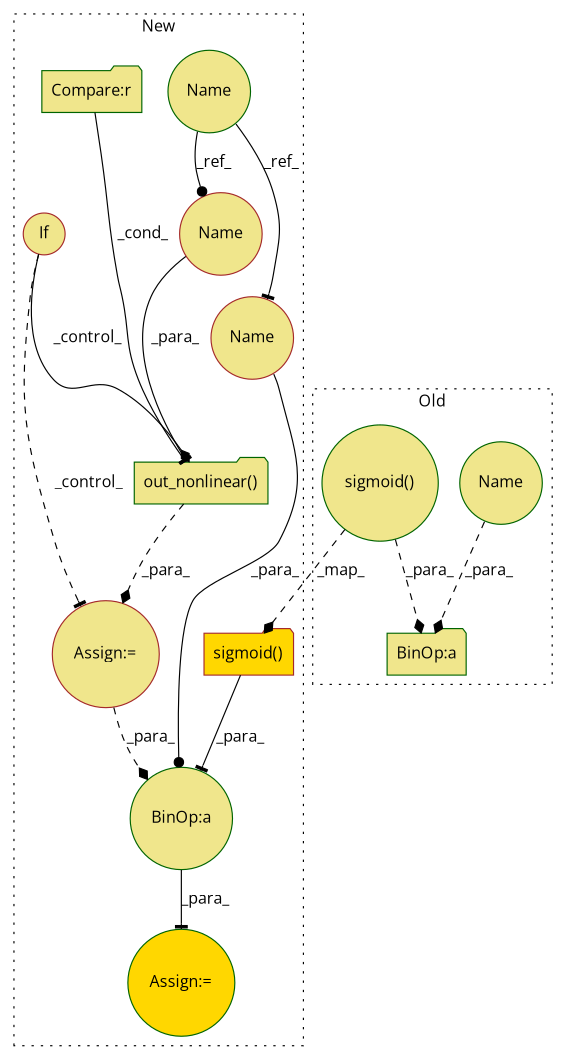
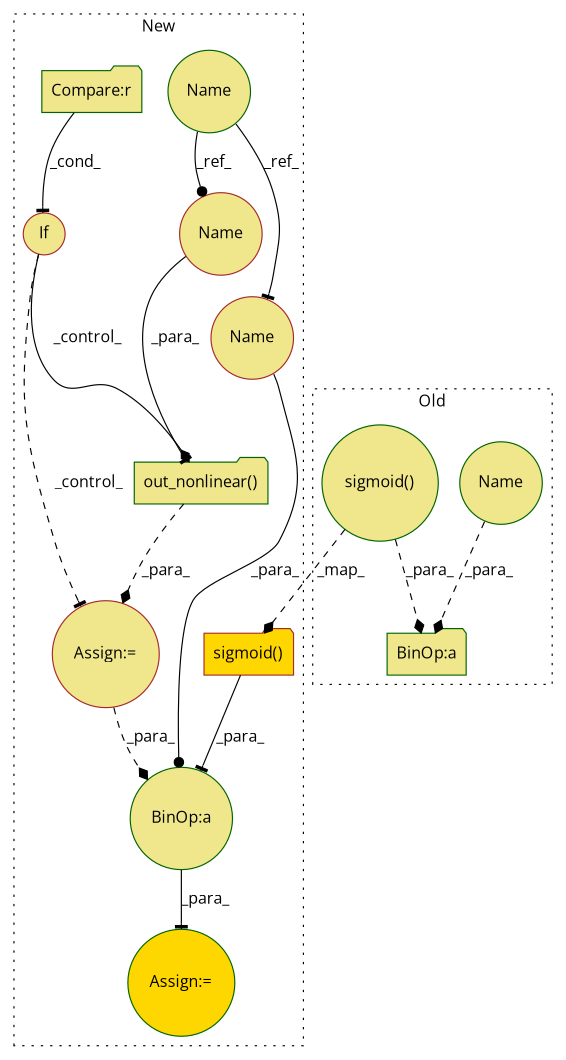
(121, 291) -> (49, 157)
